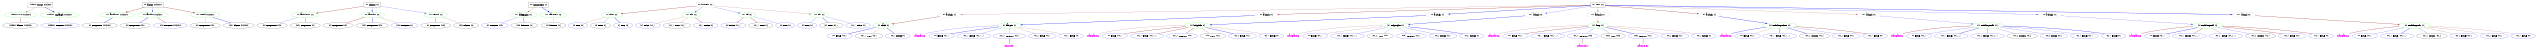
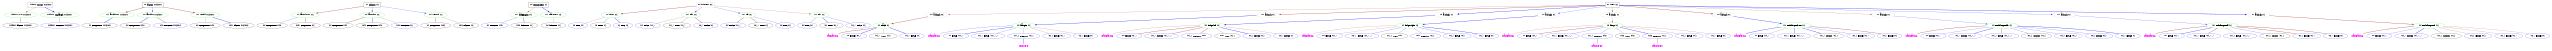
none -> (832, 36)
